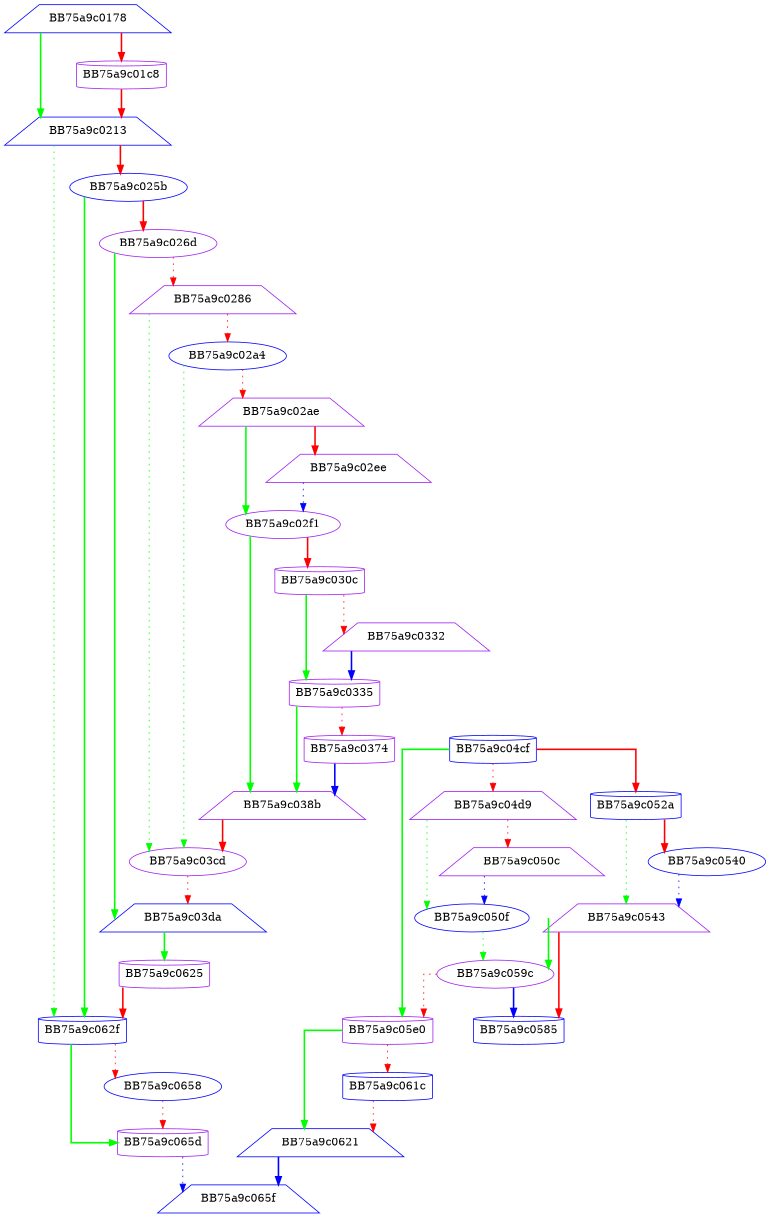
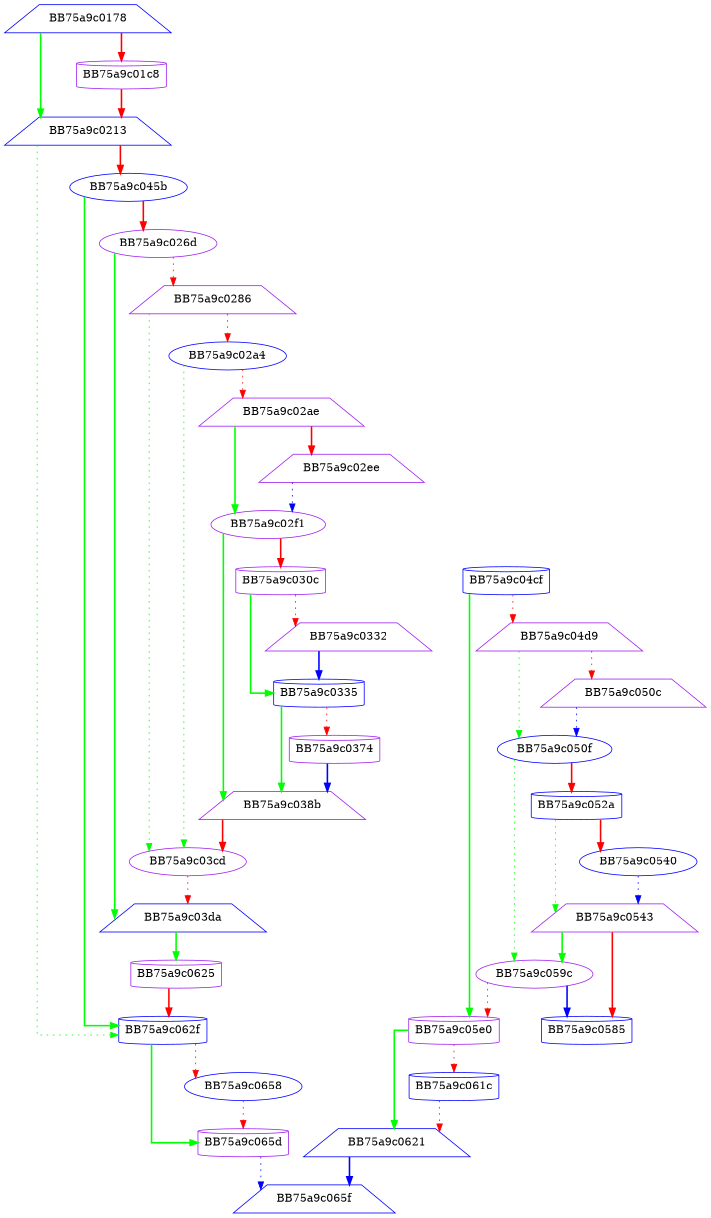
(128, 187) -> (128, 187)
(335, 693) -> (319, 693)
(603, 749) -> (572, 773)
